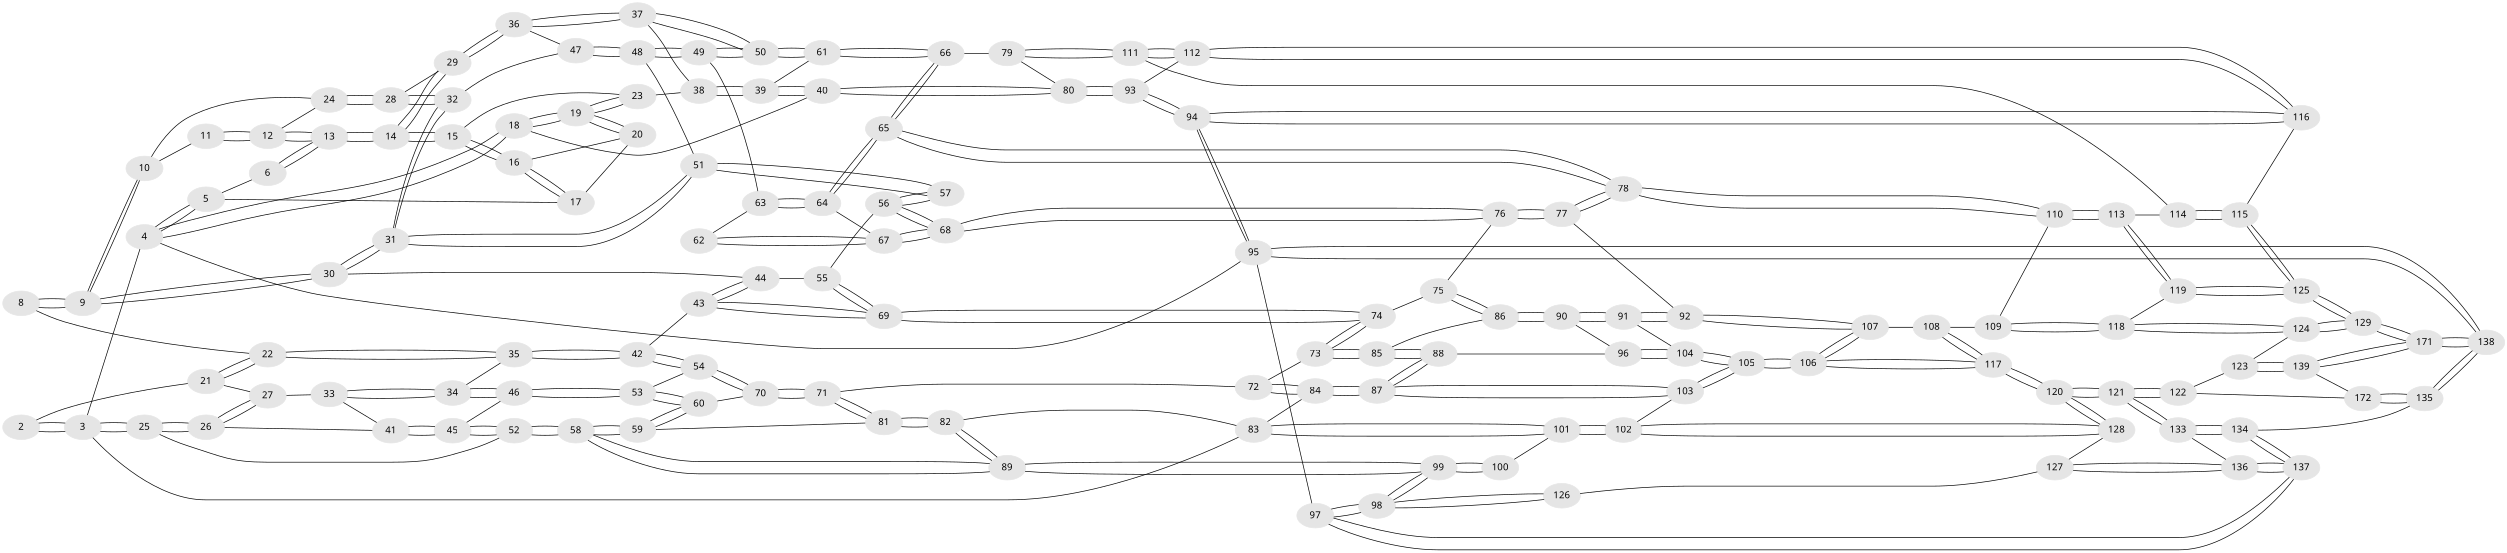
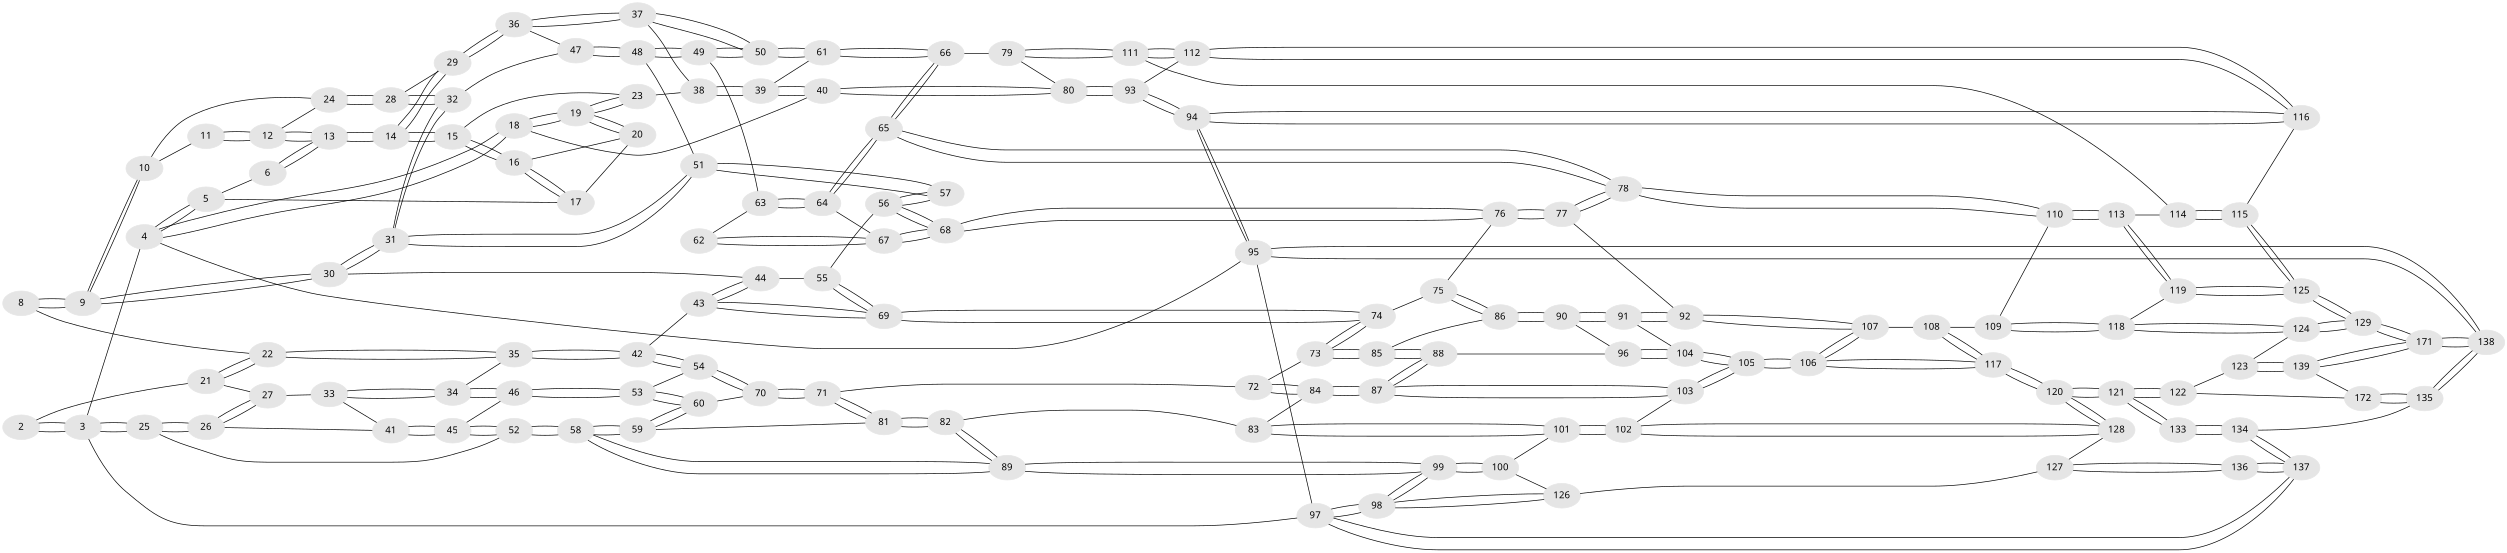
(2209, 449) -> none
none -> (1531, 482)
(661, 500) -> (674, 526)
